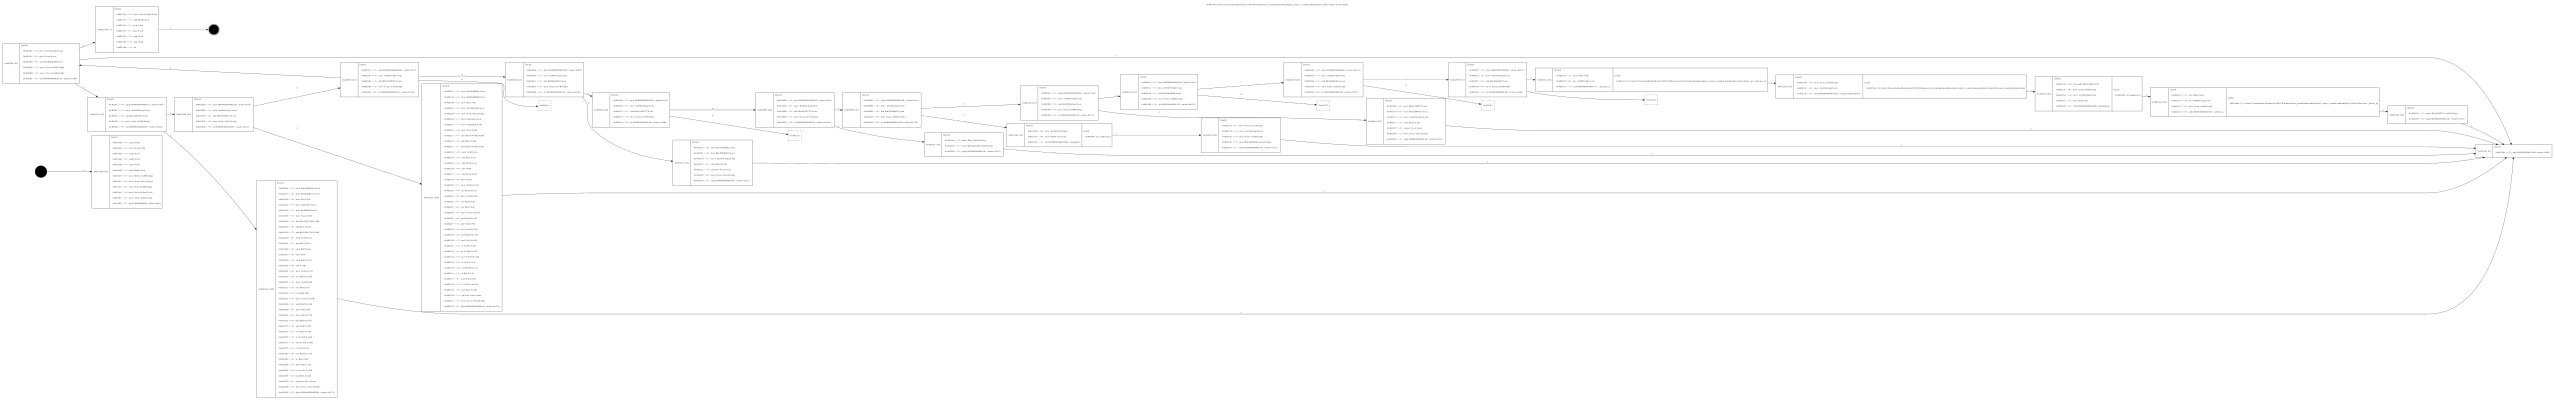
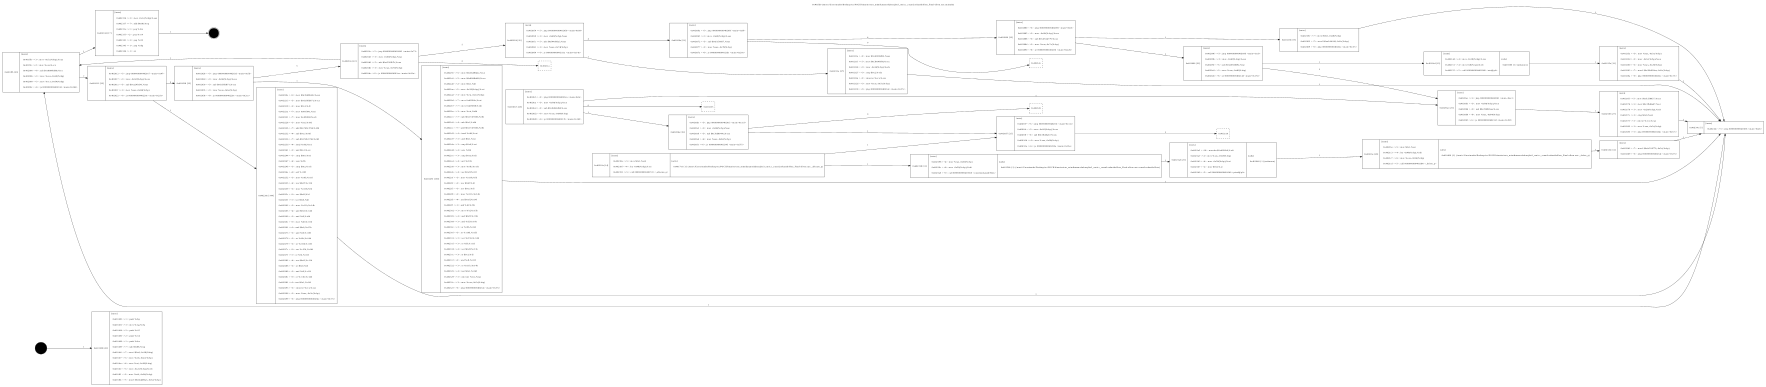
(1317, 58) -> (872, 307)
(1530, 80) -> (910, 146)
(1108, 98) -> (1010, 97)
